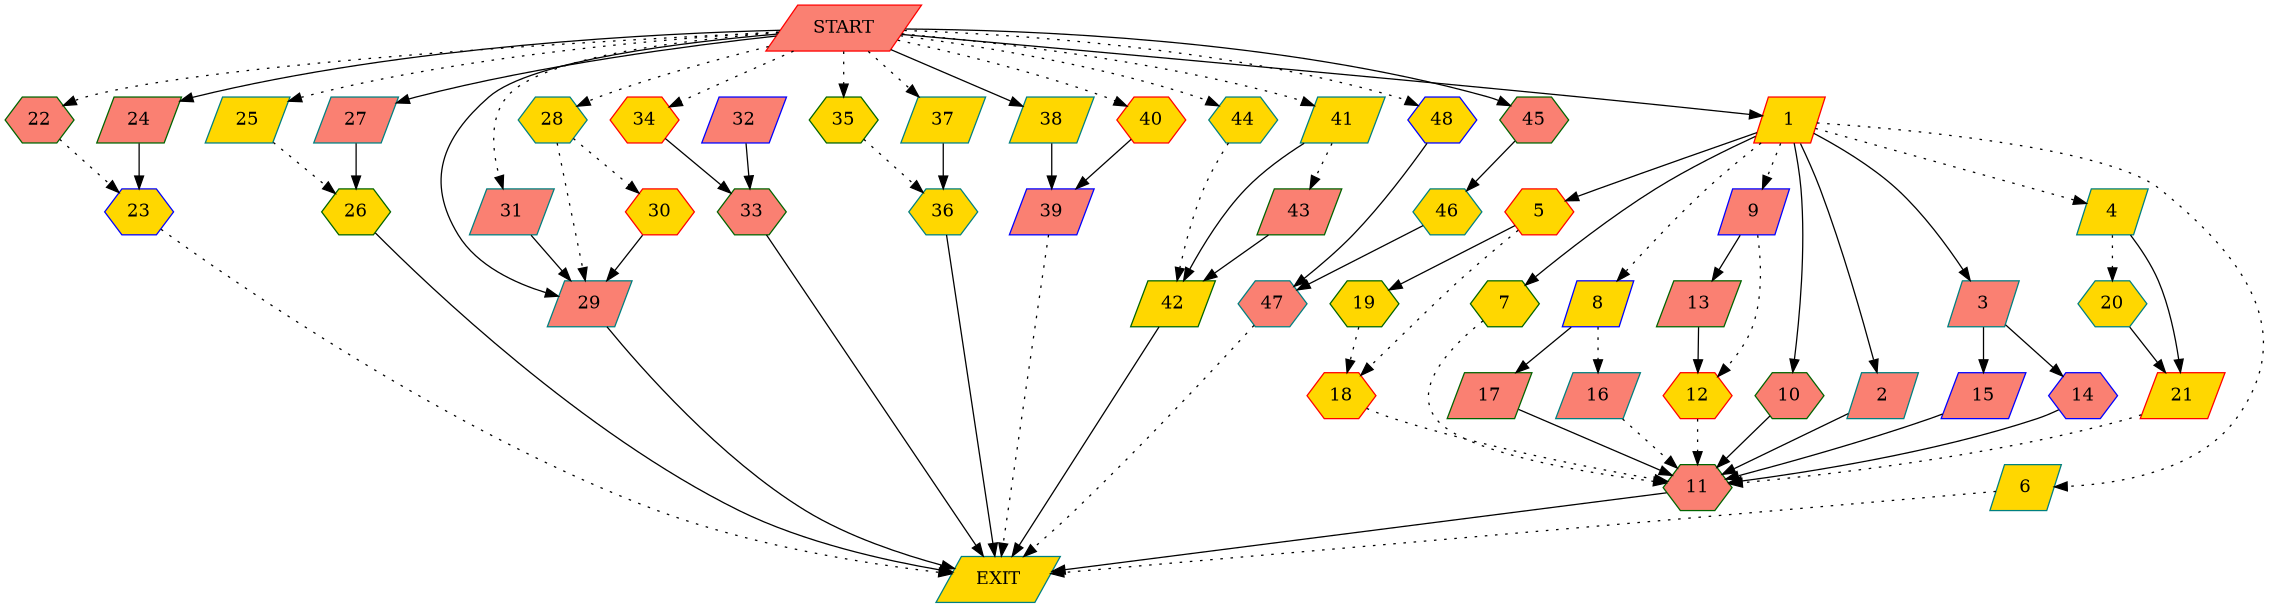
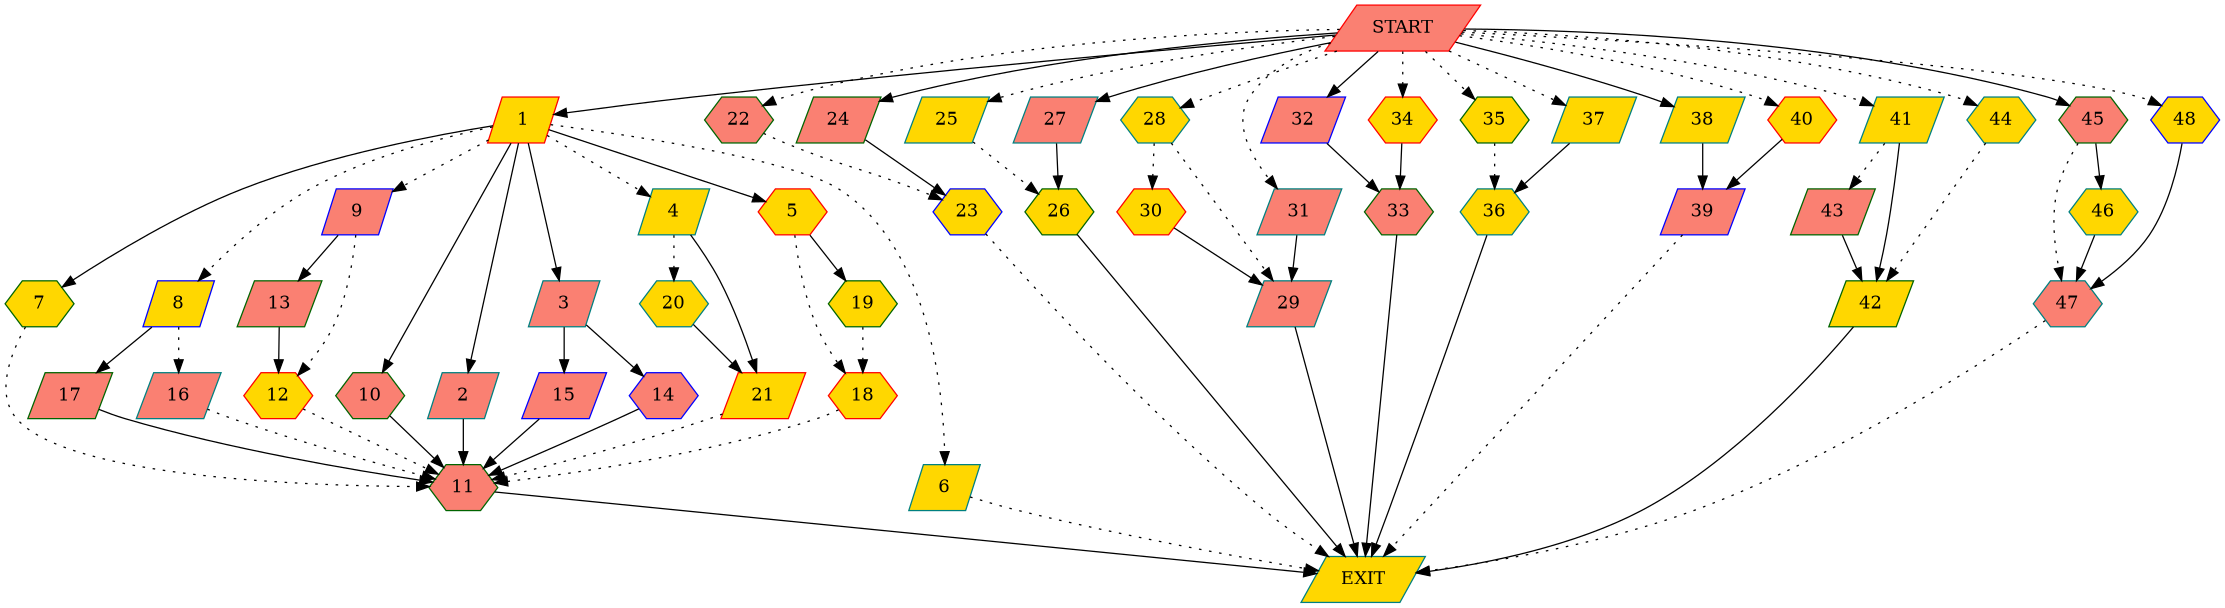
(503, 88) -> (1358, 70)
none -> (2055, 203)
